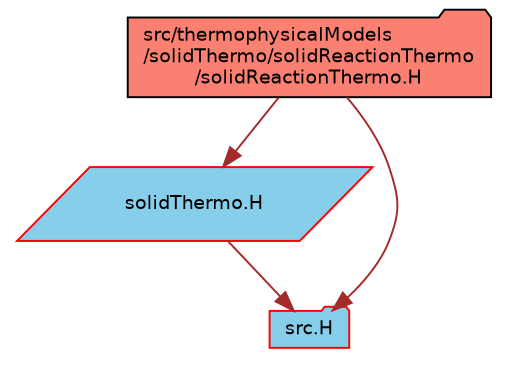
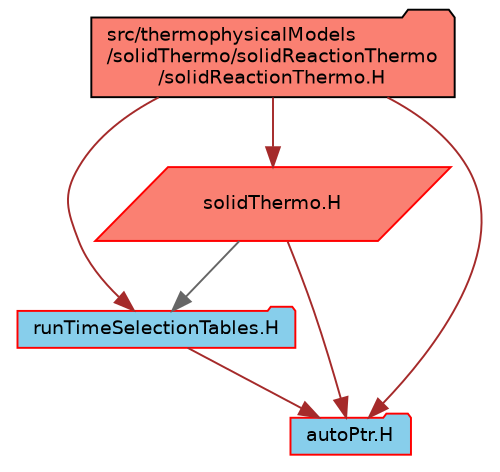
(195, 204) -> (273, 204)
none -> (156, 329)
(309, 329) -> (351, 436)
